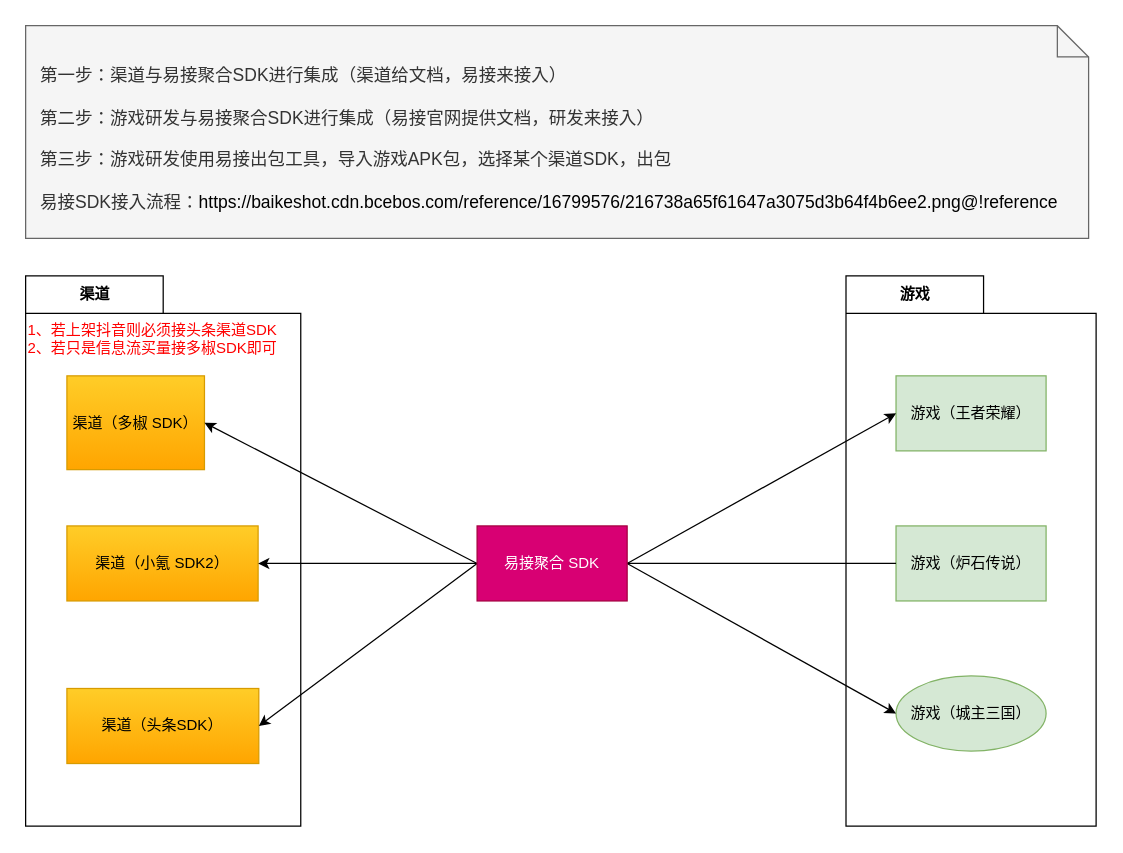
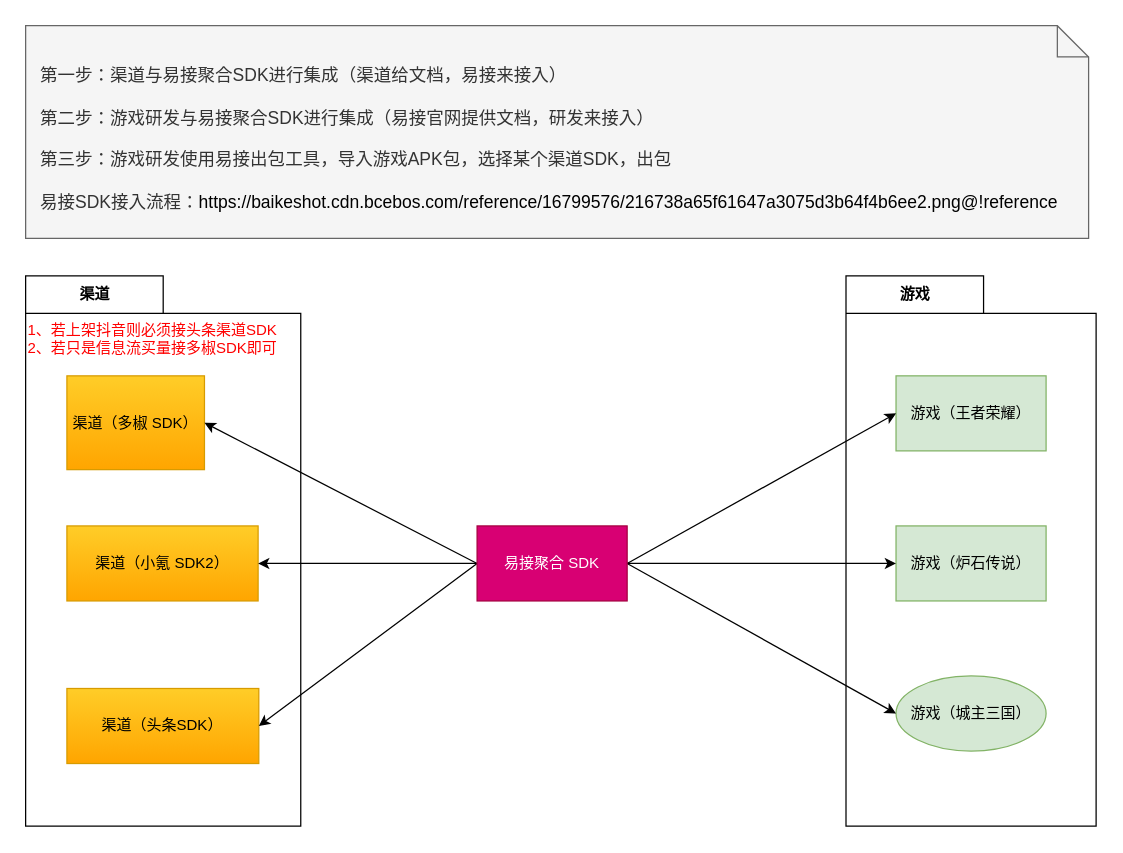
(889, 563) -> (886, 563)
